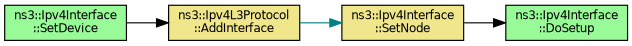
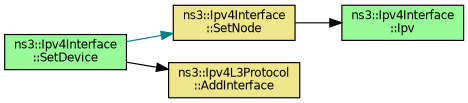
(315, 23) -> (144, 39)
(567, 23) -> (403, 23)
